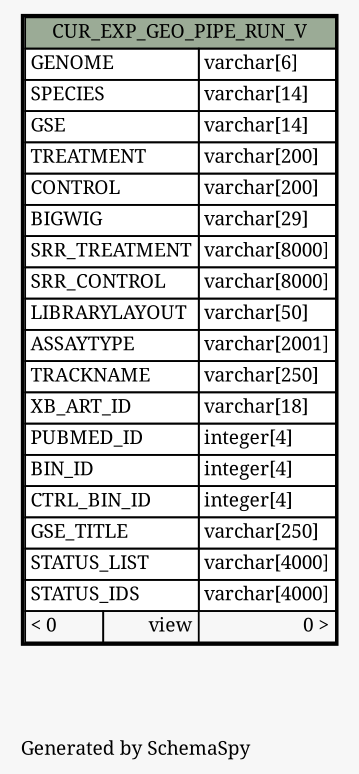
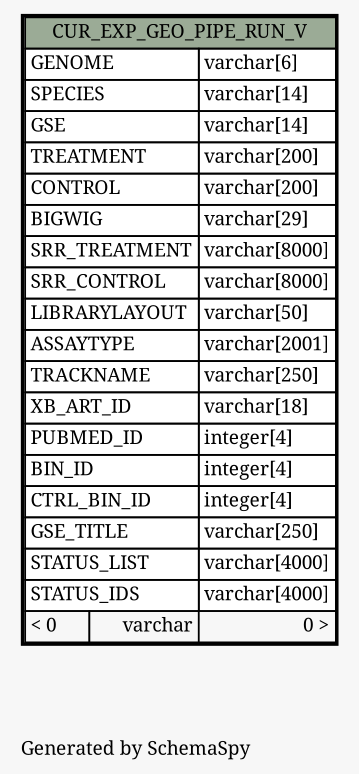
(171, 626) -> (158, 626)
